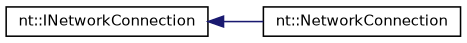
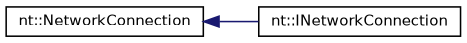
(243, 22) -> (239, 22)
